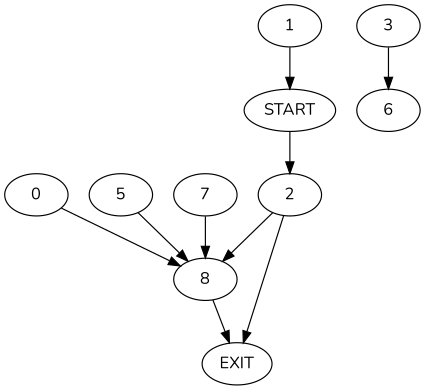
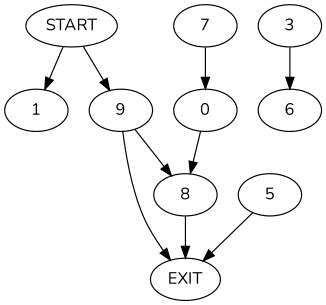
(290, 62) -> (56, 63)
(290, 195) -> (121, 110)
(205, 231) -> (205, 62)
(159, 233) -> (232, 233)
